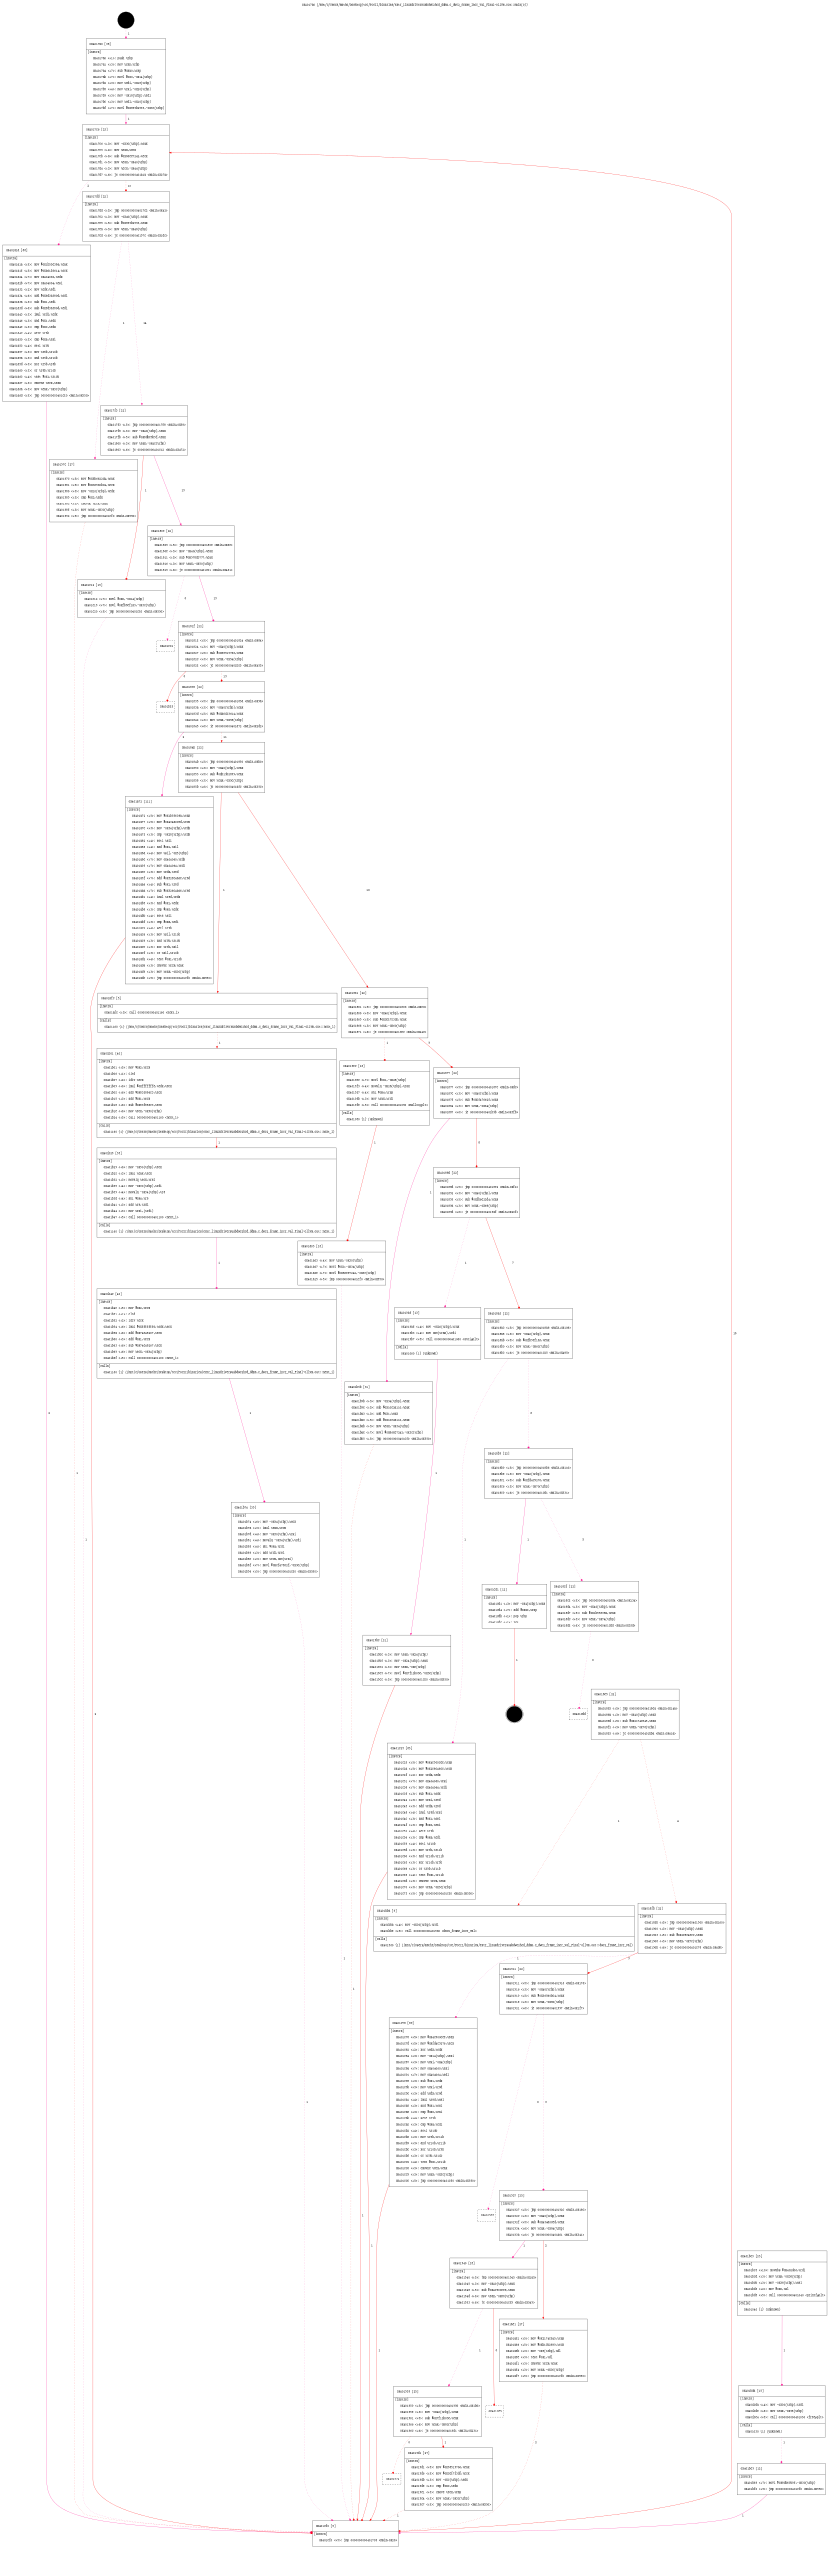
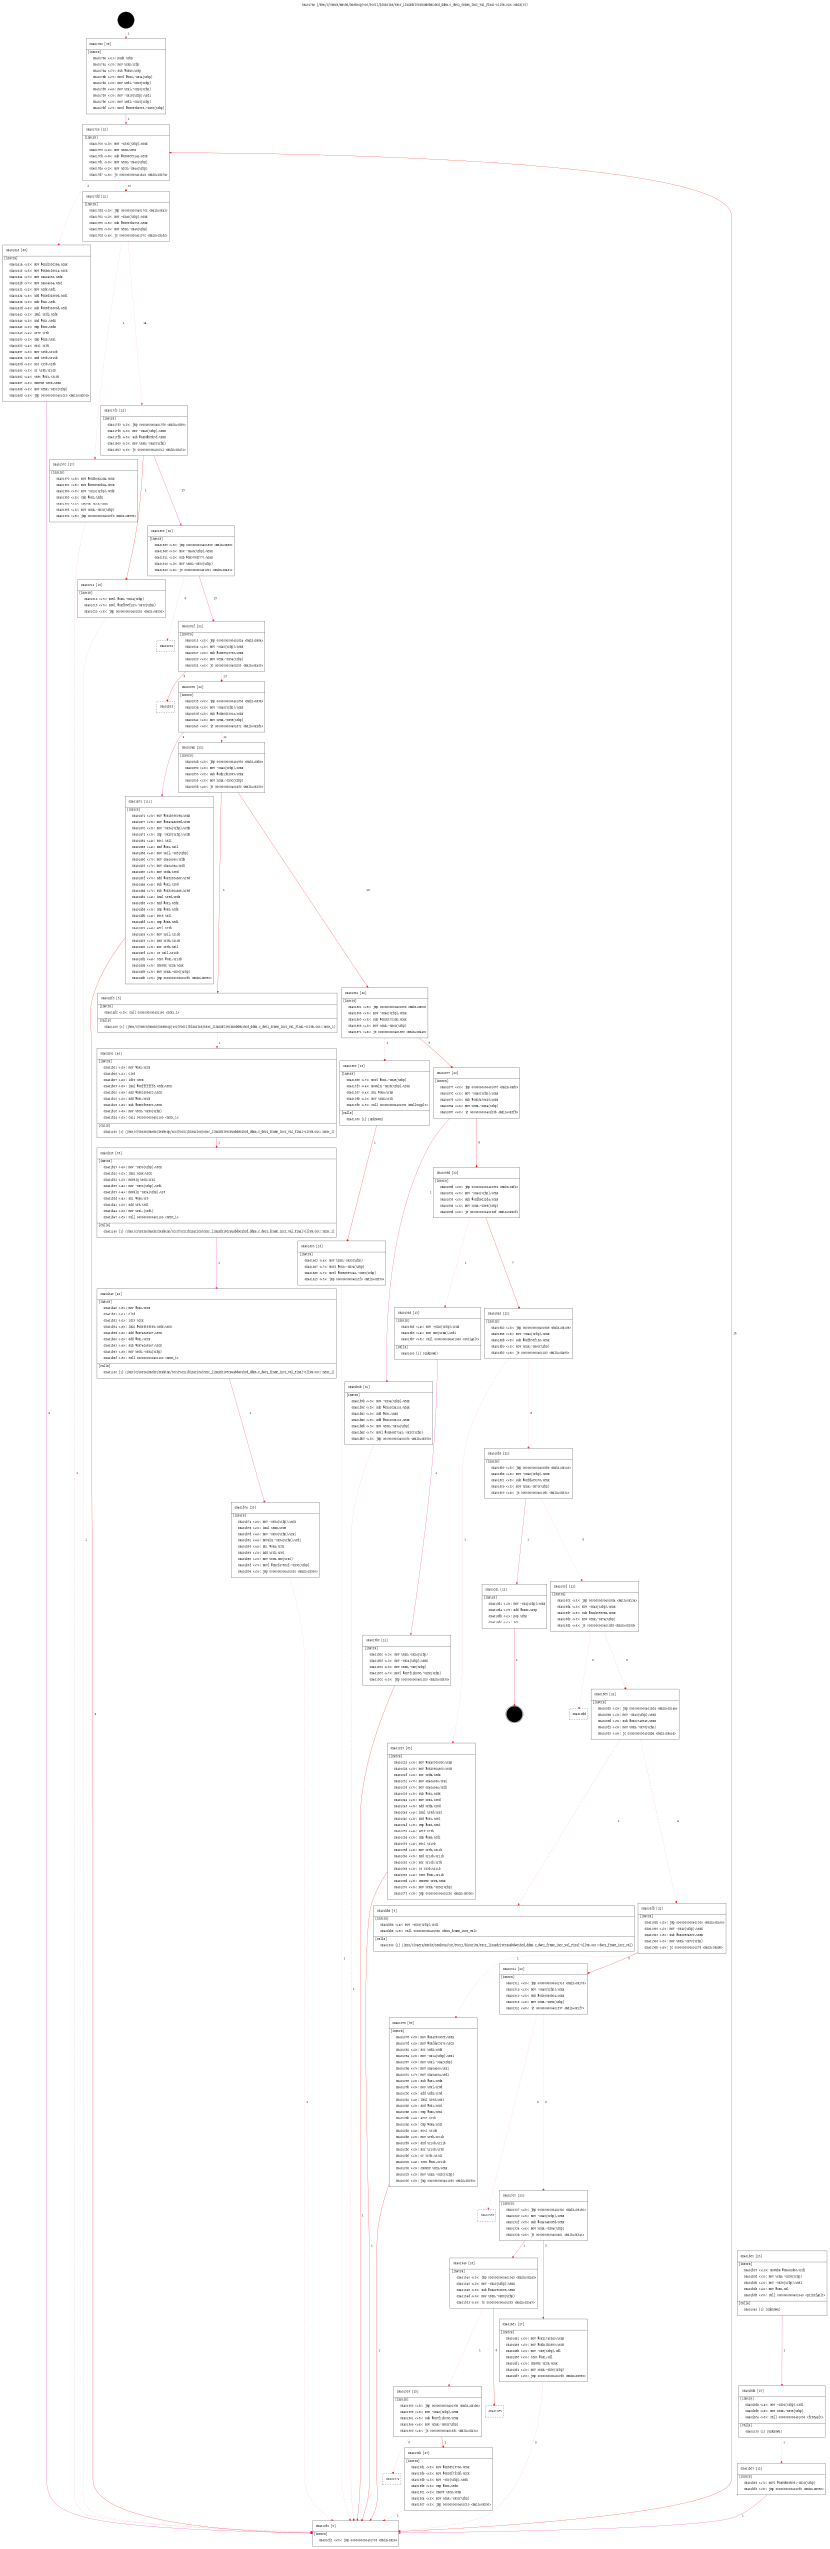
none -> (615, 1659)
